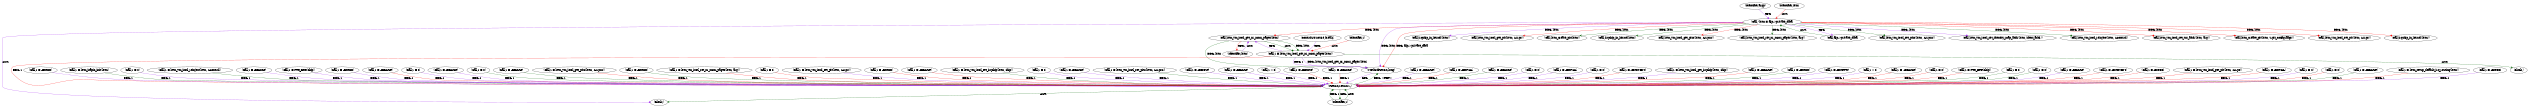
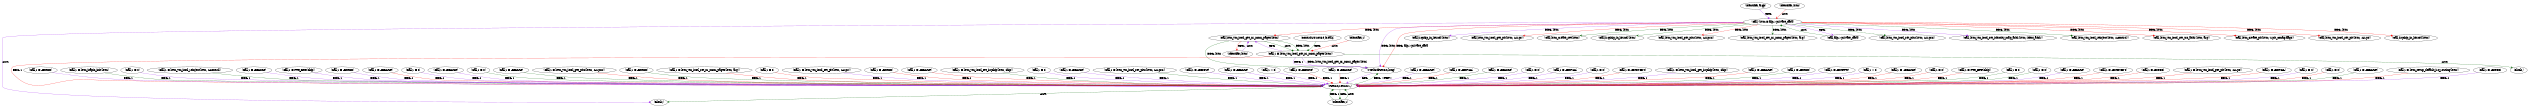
(1562, 38) -> (1562, 38)
(1313, 46) -> (1313, 46)
